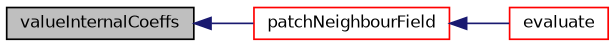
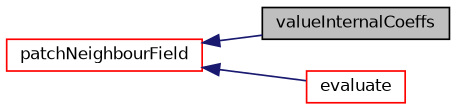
(232, 23) -> (241, 38)
